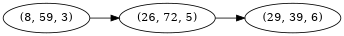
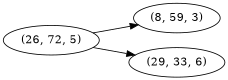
(100, 18) -> (112, 30)
(293, 18) -> (177, 62)
